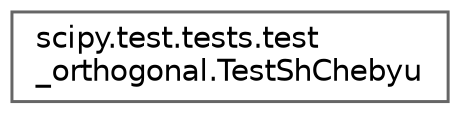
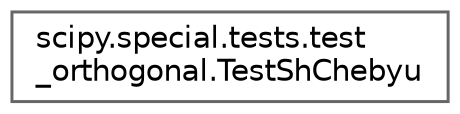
(230, 57) -> (230, 57)
